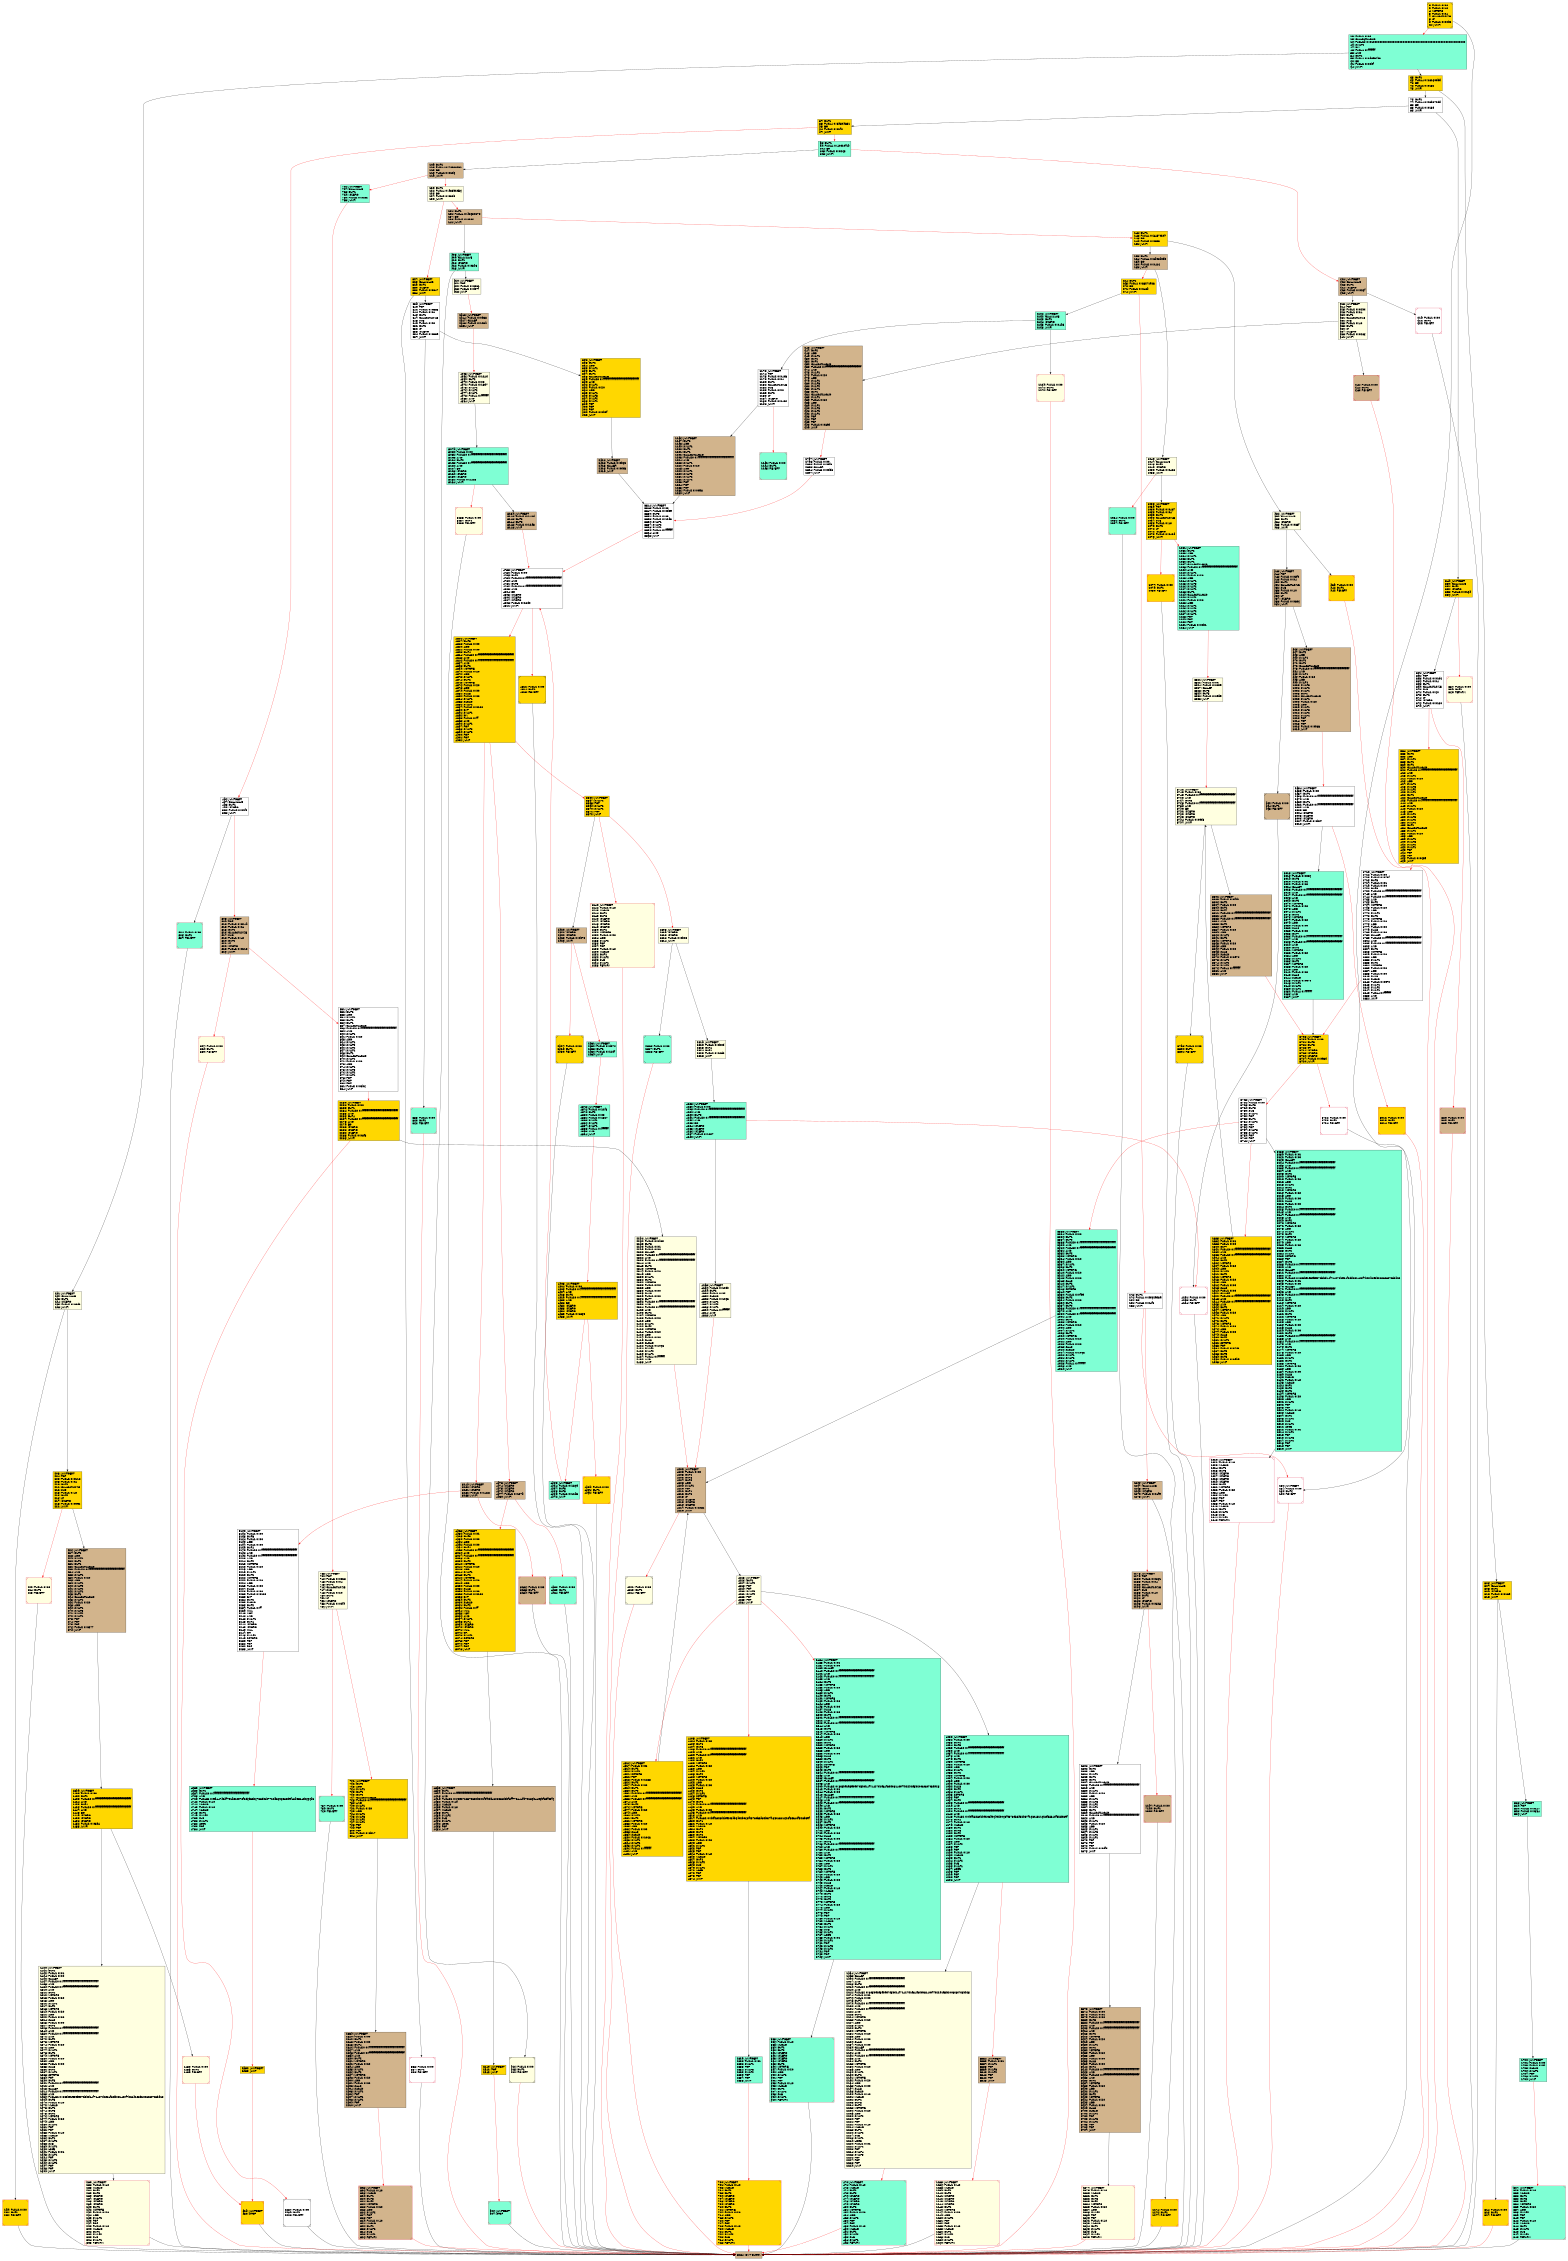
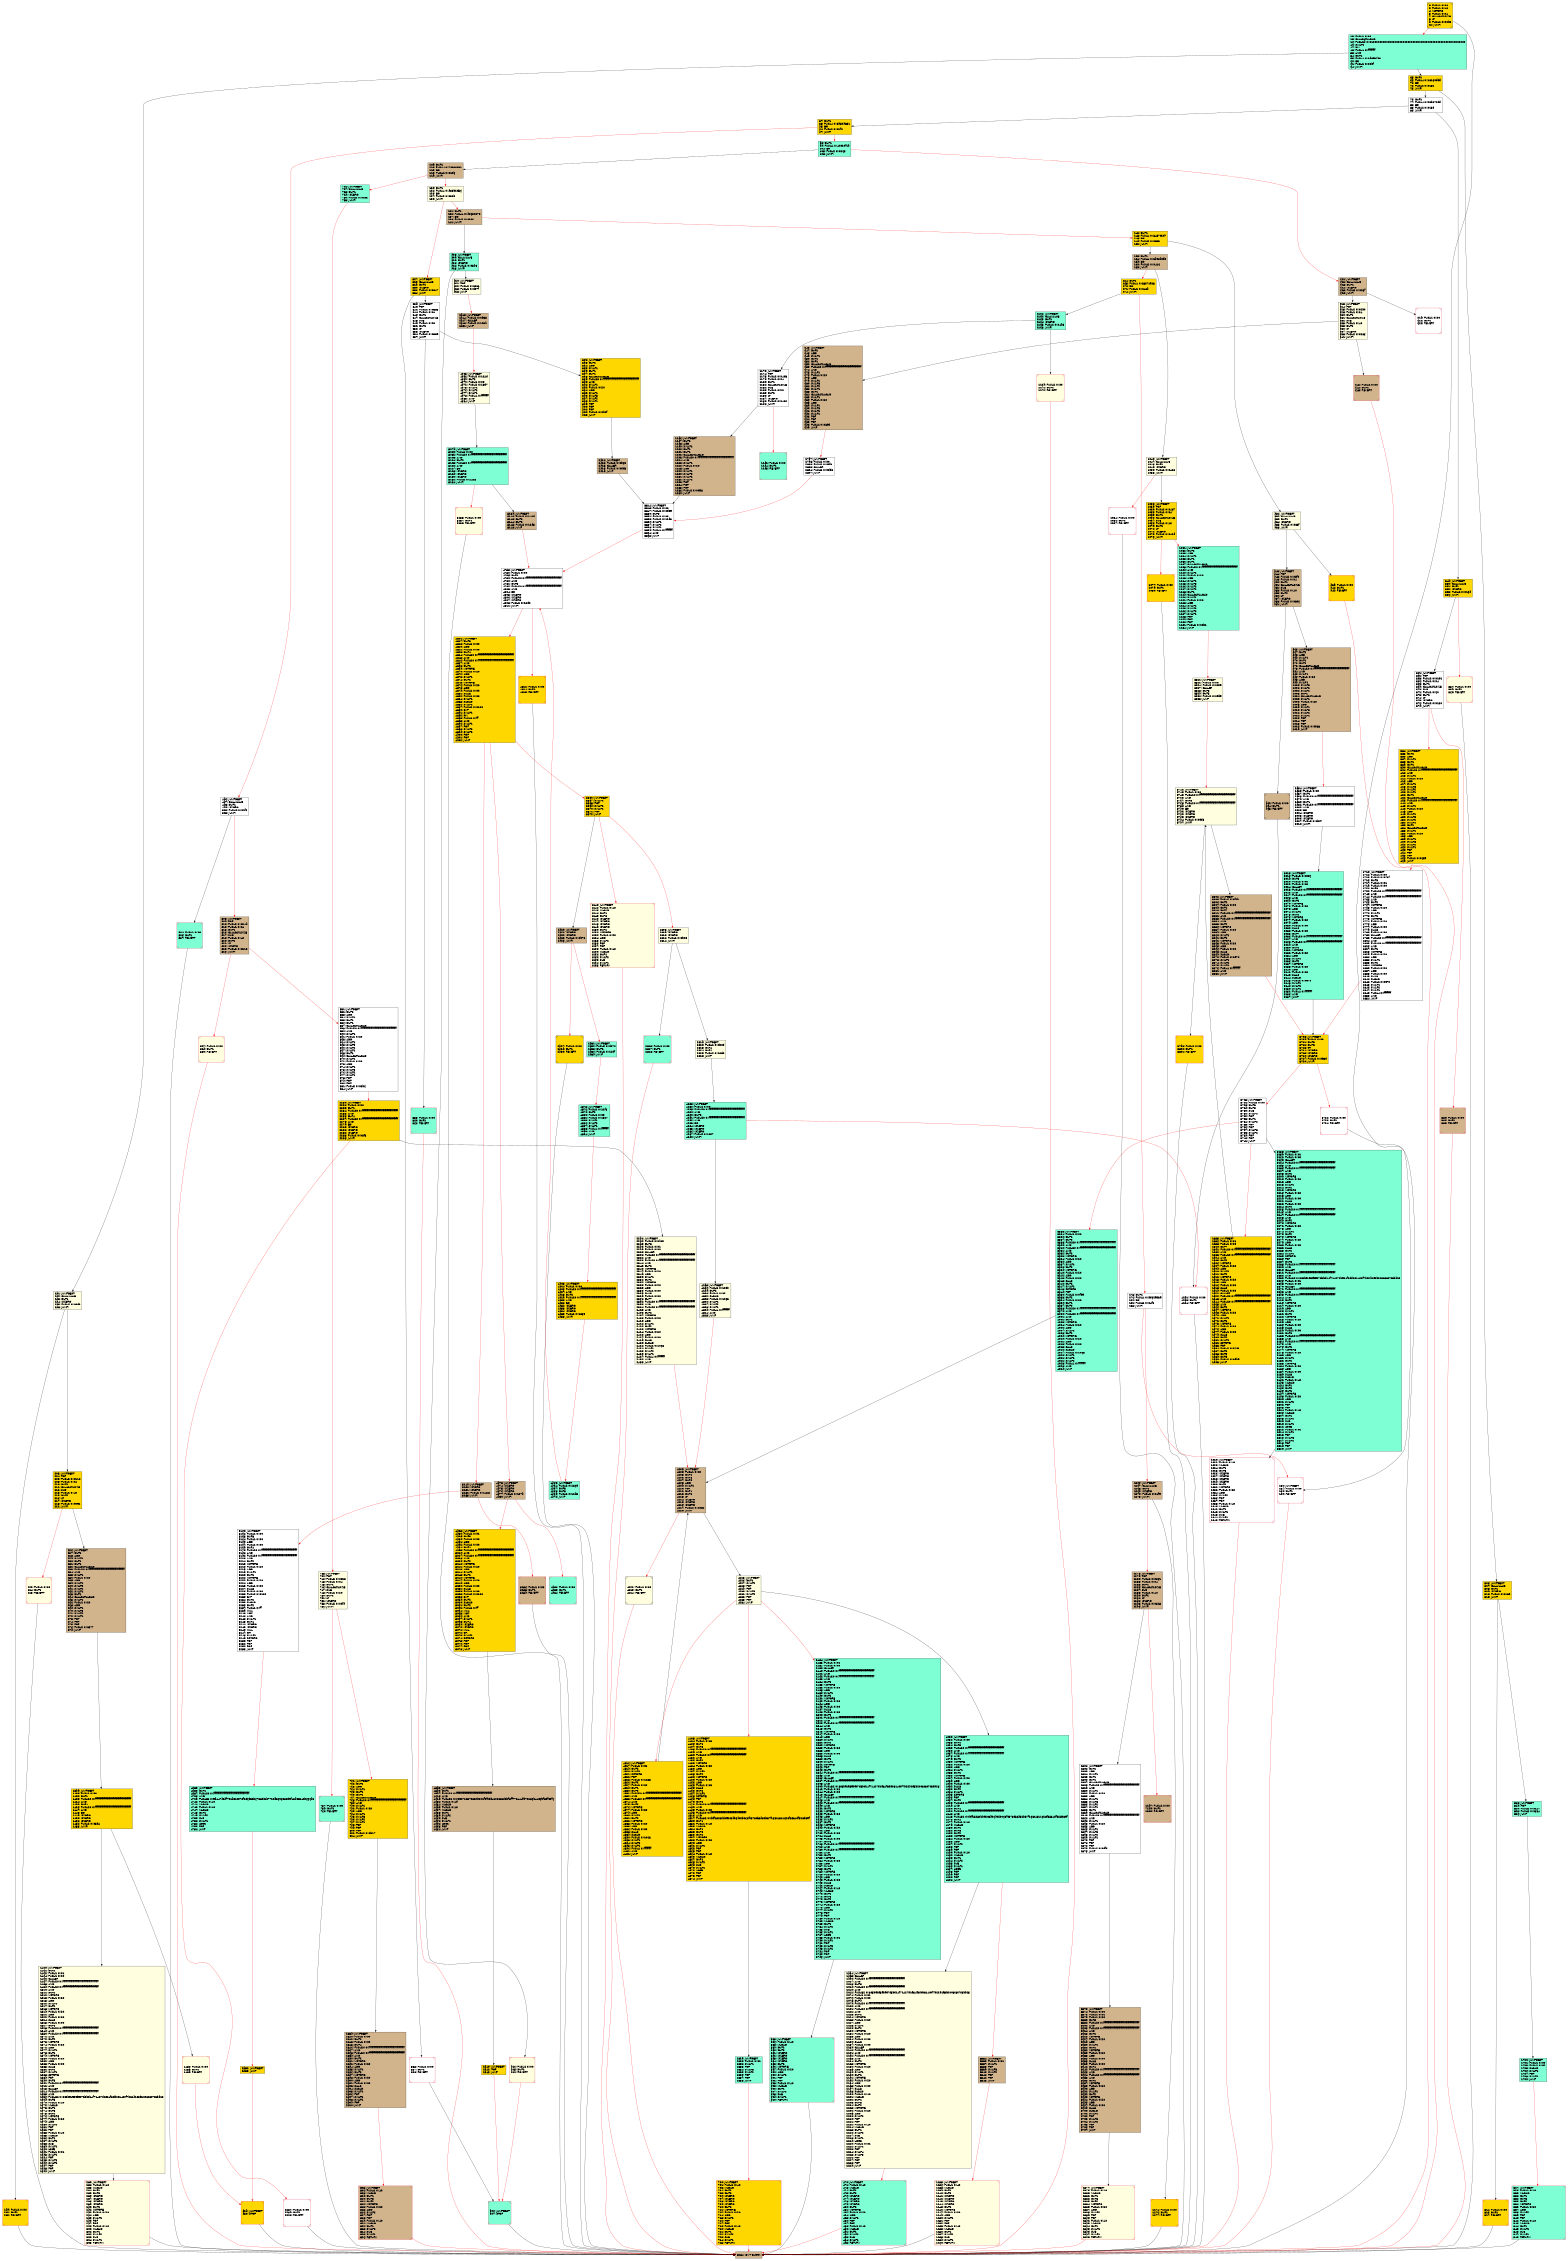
(1122, 521) -> (1122, 521)
(532, 690) -> (532, 690)
(1460, 690) -> (1460, 690)
(657, 1049) -> (657, 1049)
(1189, 1049) -> (1189, 1049)
(1392, 1121) -> none
(597, 1490) -> none
(1290, 1490) -> (1290, 1490)
(1478, 1639) -> none
(571, 2002) -> none
(494, 2070) -> (494, 2070)
(522, 2070) -> (522, 2070)
(297, 2213) -> (297, 2213)
(1143, 2220) -> none
(436, 2242) -> (461, 2141)
(560, 2245) -> (513, 2141)
(1134, 2254) -> (1134, 2254)
